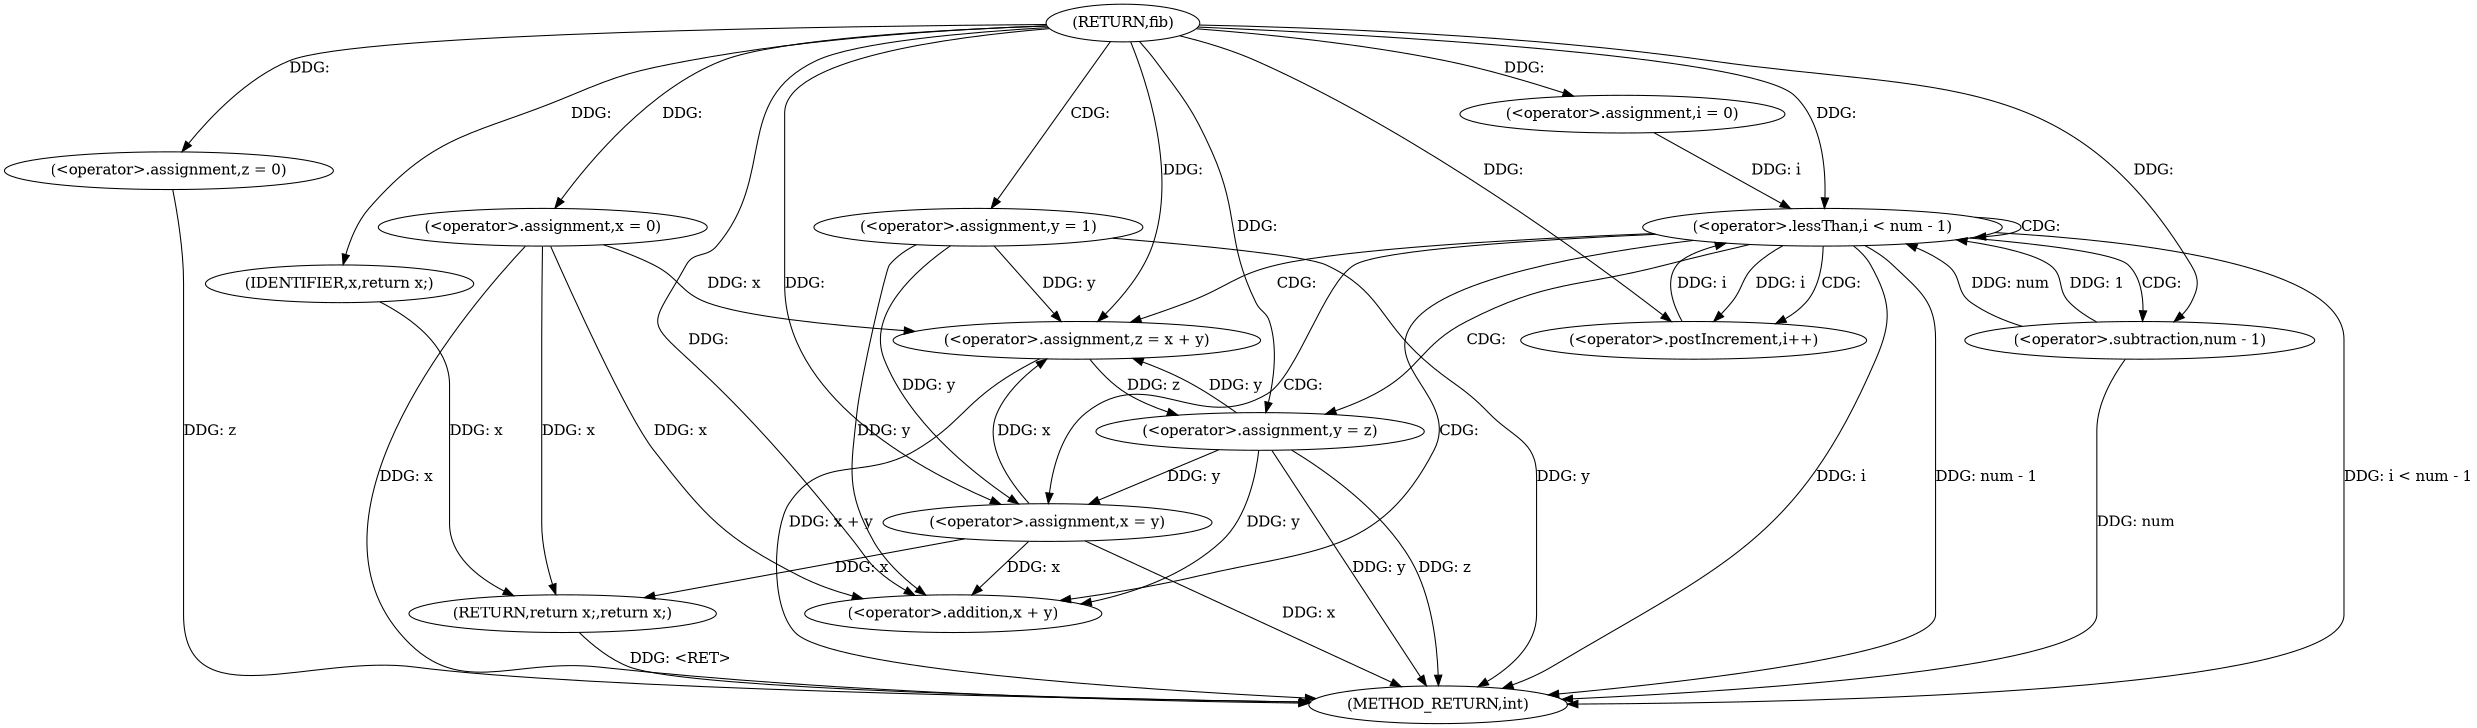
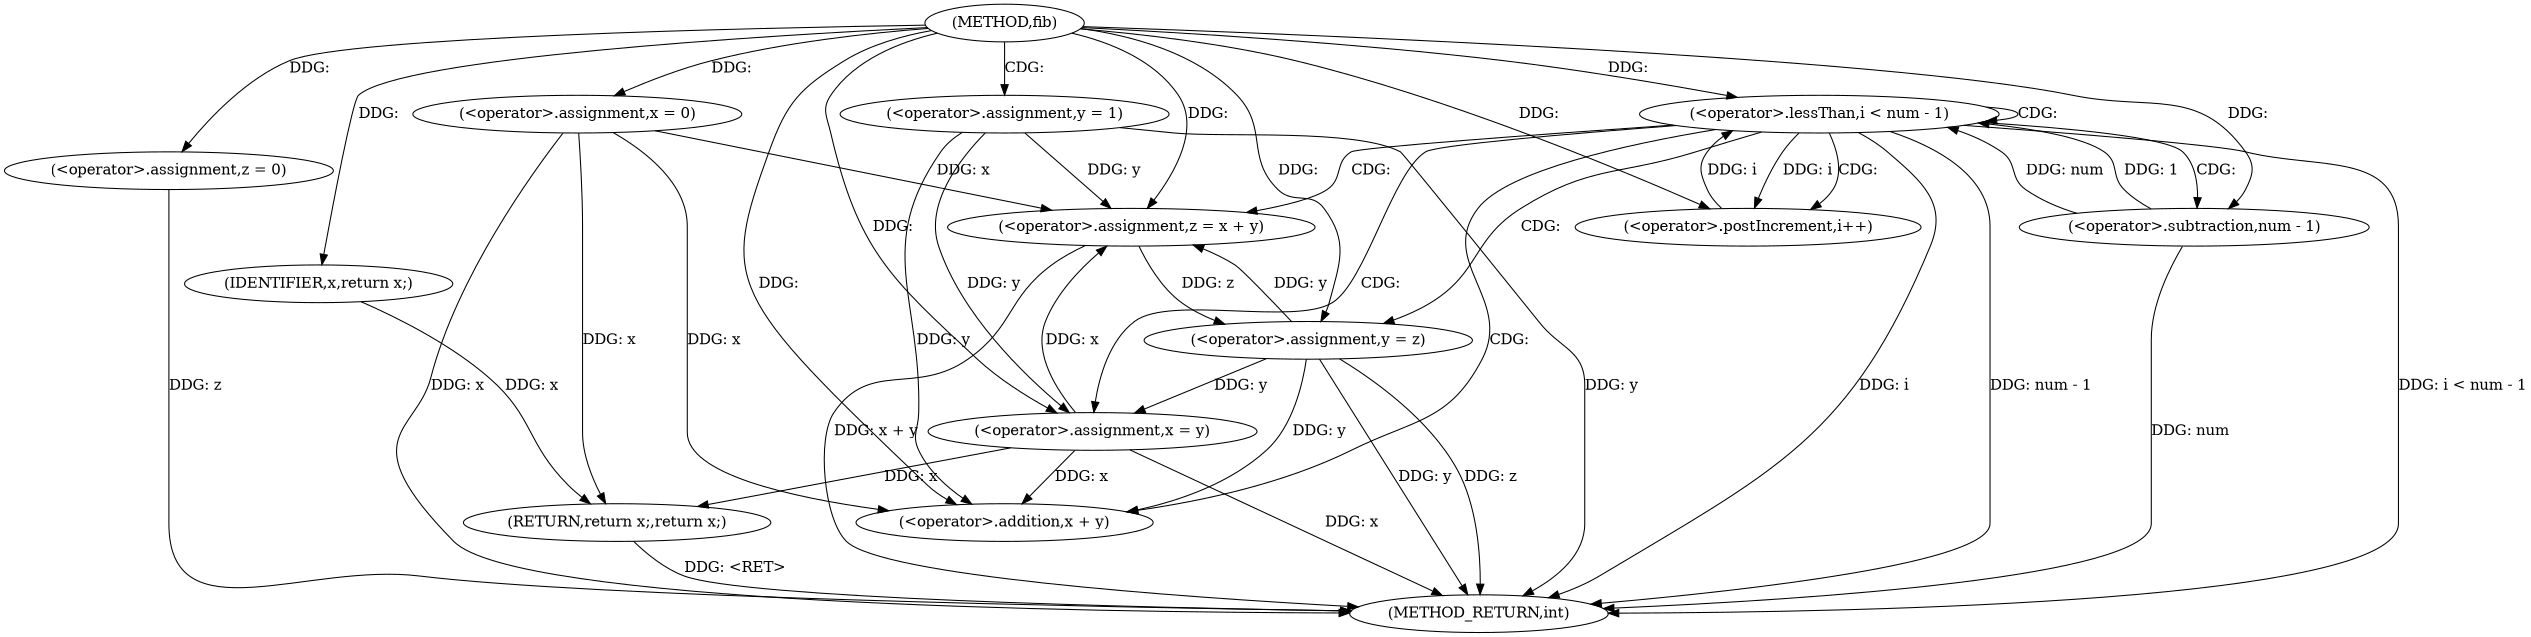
(1123, 23) -> (1005, 23)
(1622, 114) -> none
